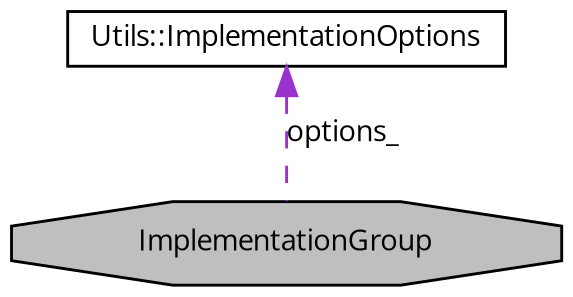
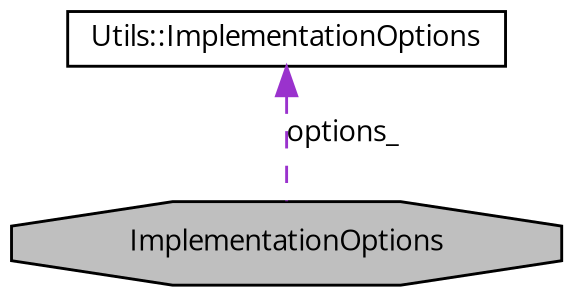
(287, 243) -> (287, 243)
